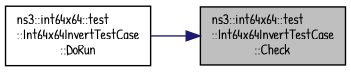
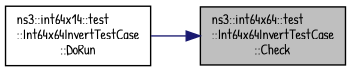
(78, 36) -> (78, 36)
